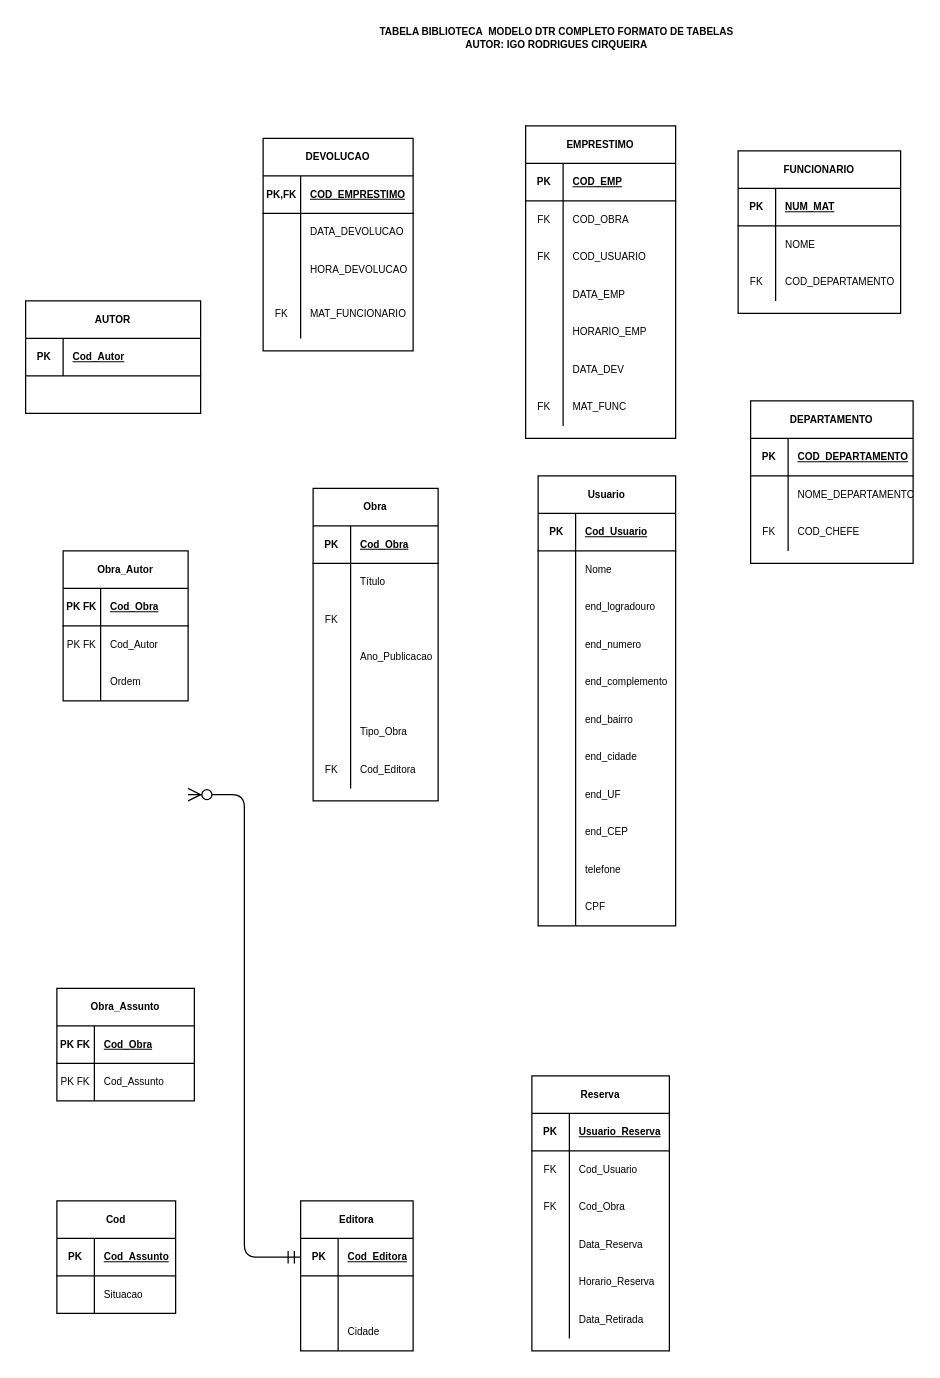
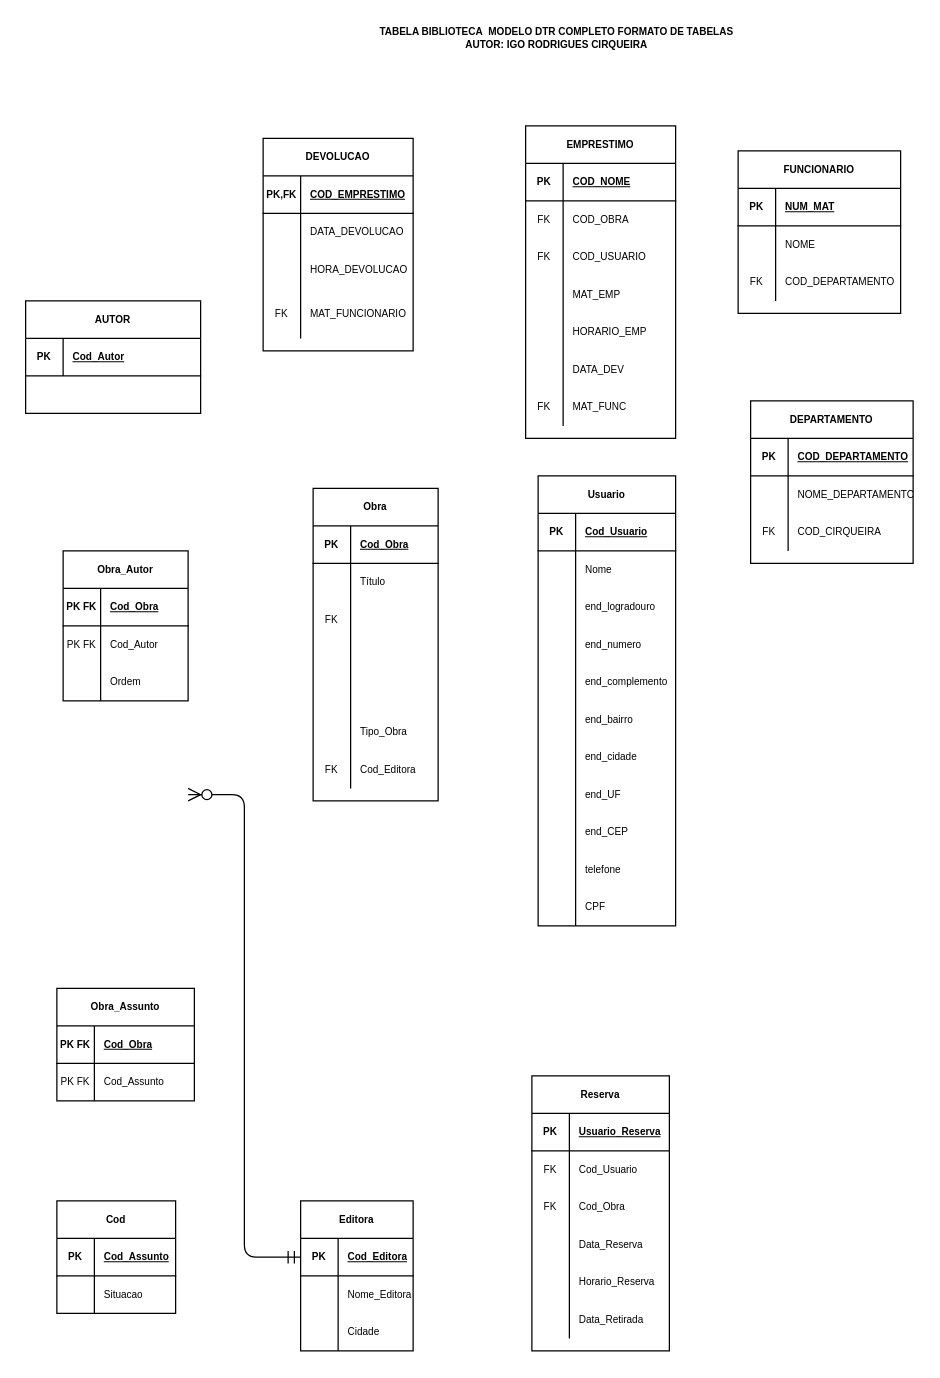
(592, 182) -> (595, 182)
(595, 294) -> (592, 294)
(823, 532) -> (834, 532)
(394, 657) -> none
none -> (376, 1294)
